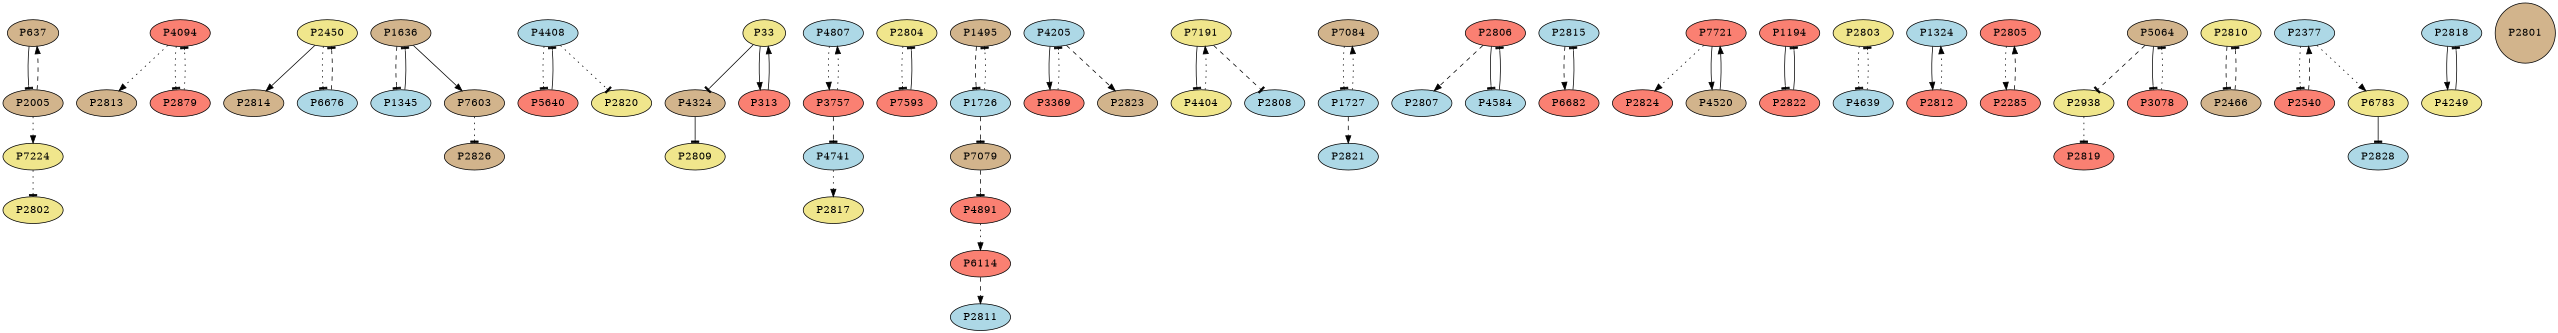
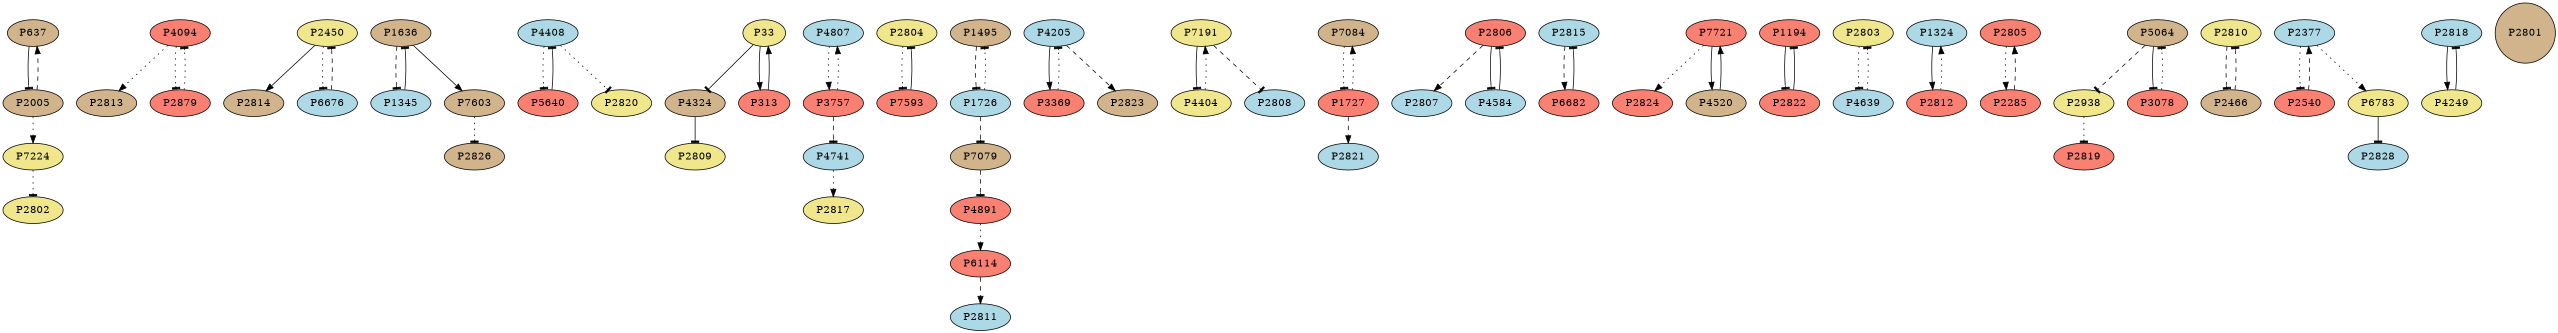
(1348, 103) -> (1348, 103)
